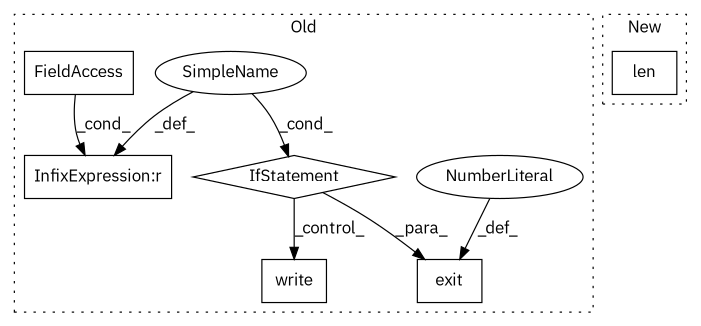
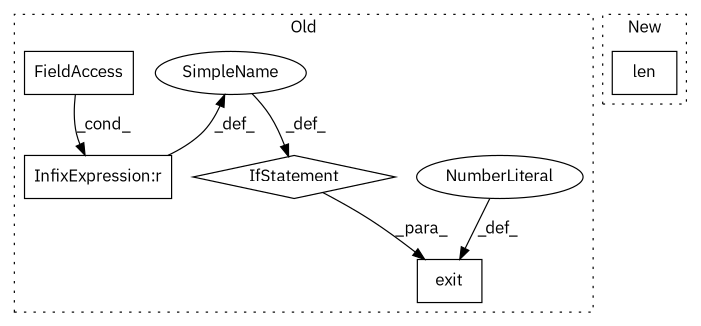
(155, 115) -> (199, 136)
(306, 125) -> (306, 125)
(294, 281) -> none
